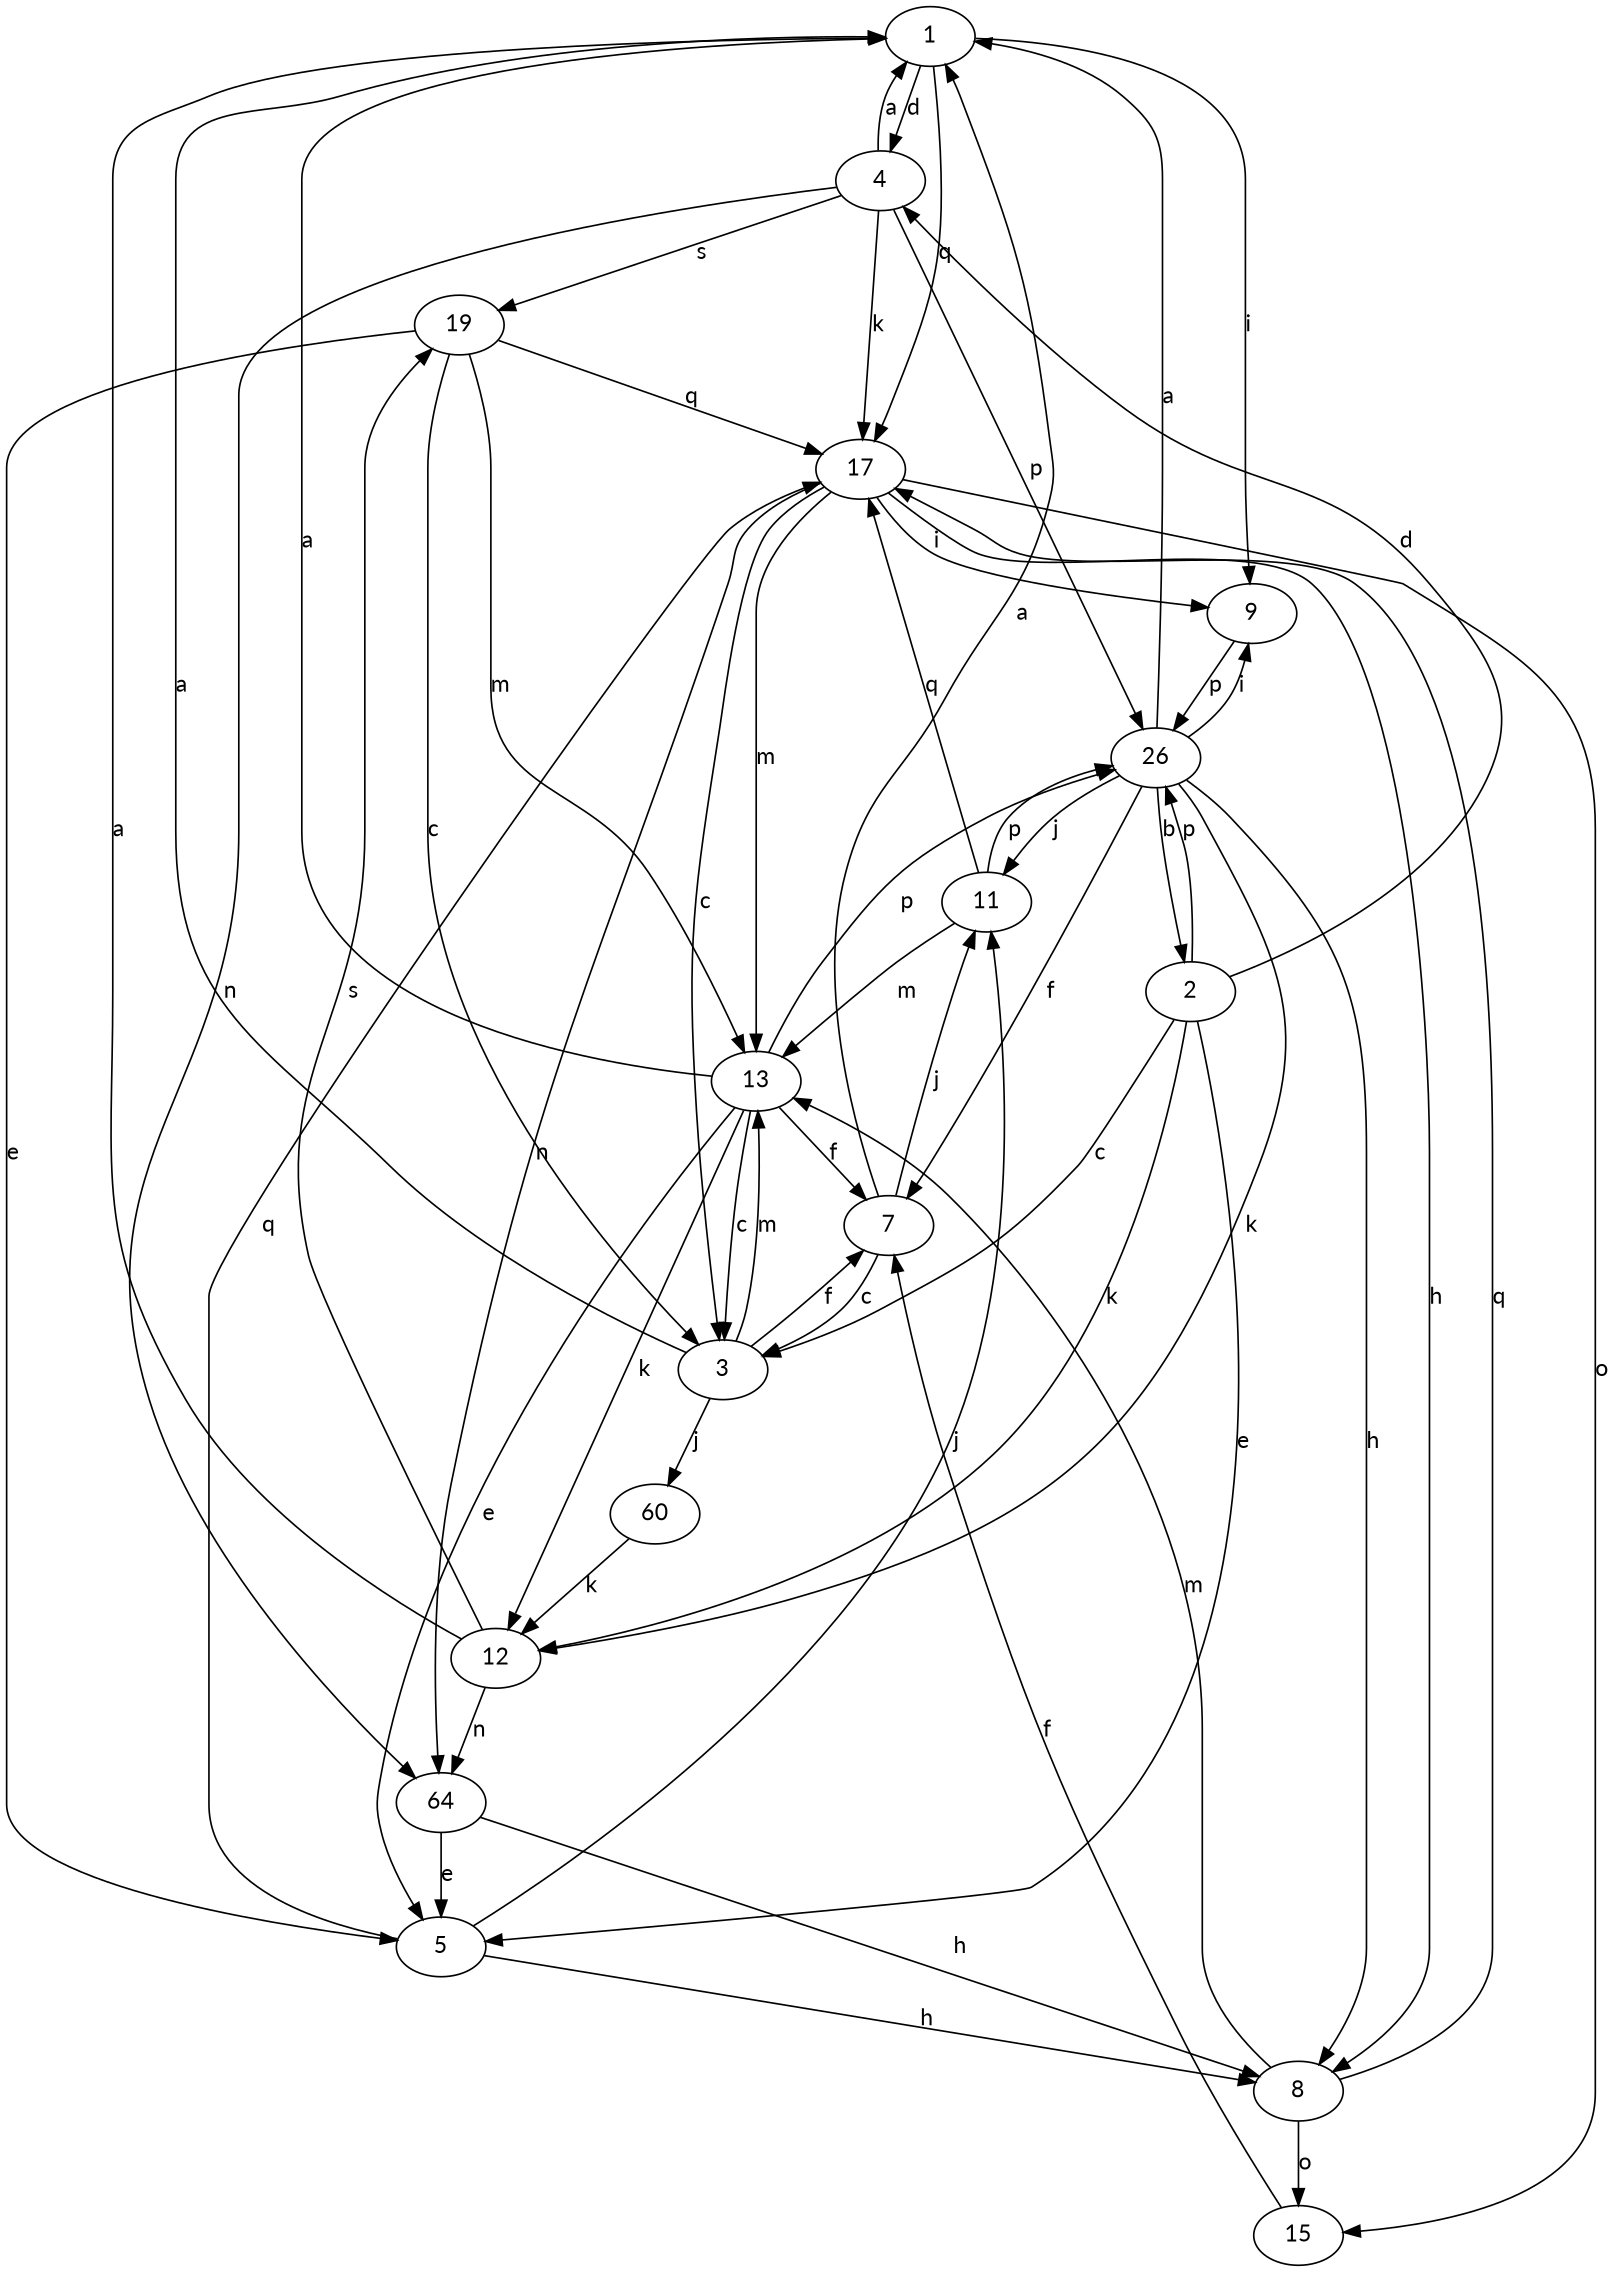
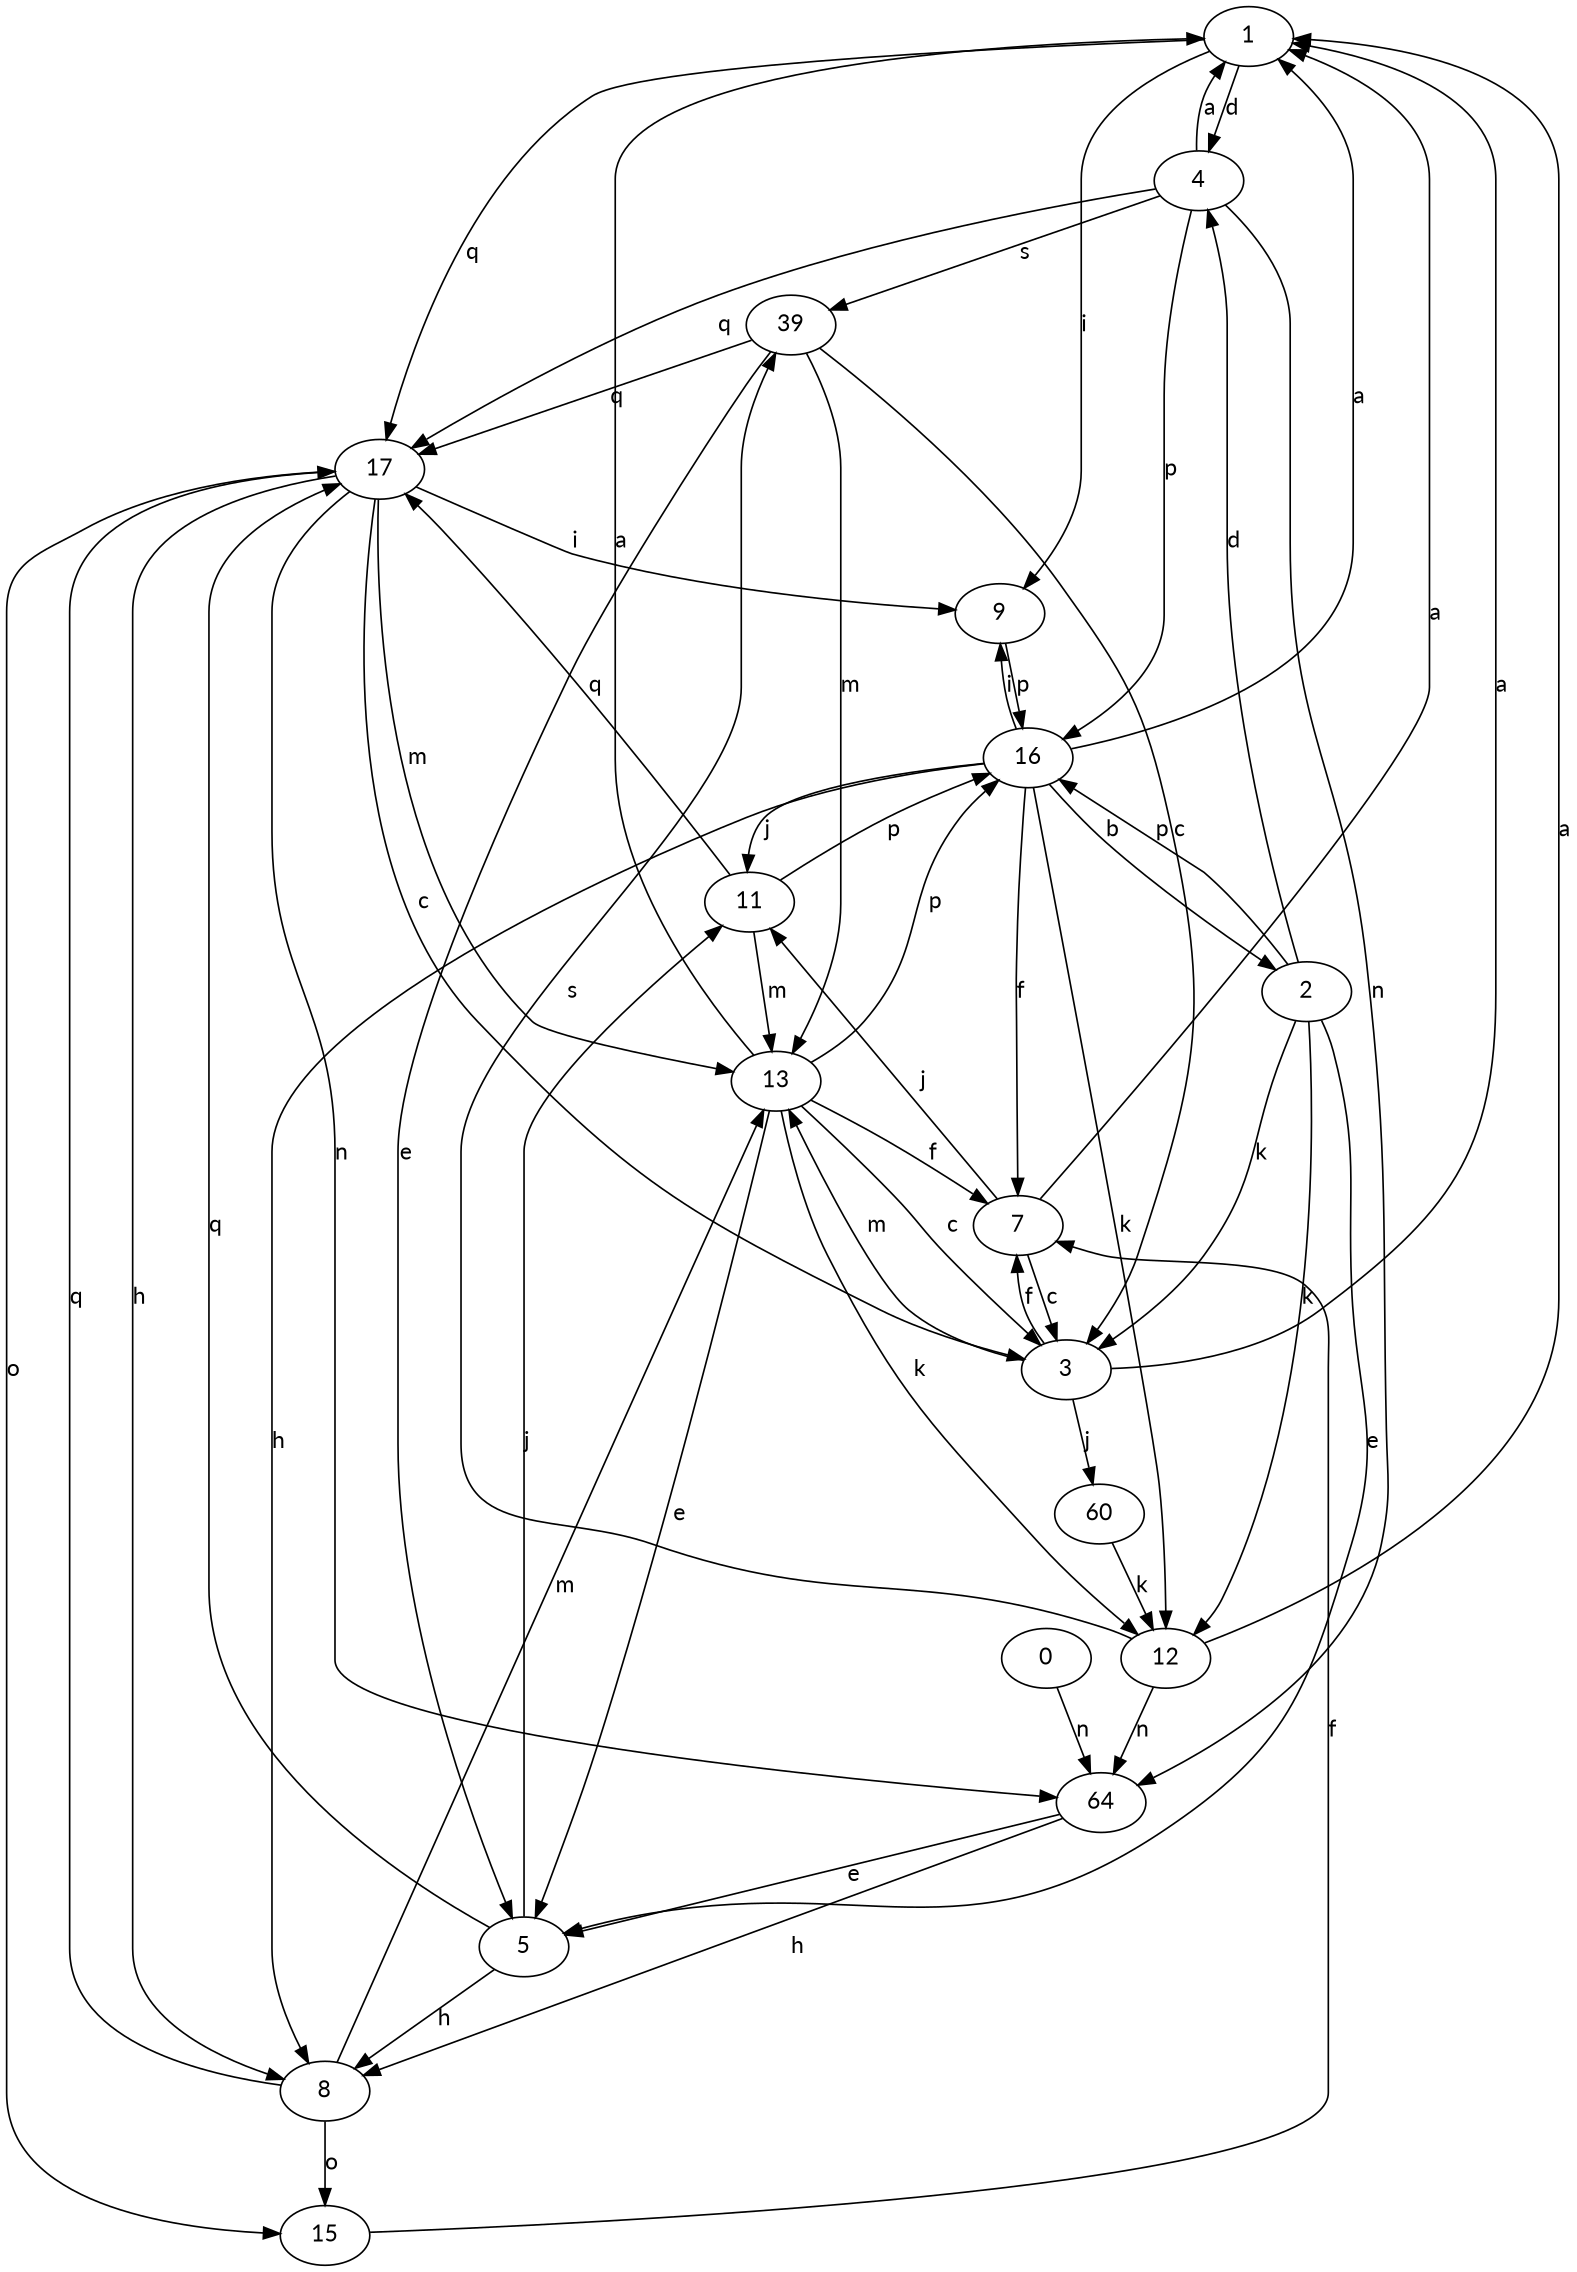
(459, 325) -> (791, 325)
(878, 325) -> (725, 325)
(1156, 758) -> (1028, 758)
(1100, 1153) -> (1261, 1153)
none -> (1046, 1658)
